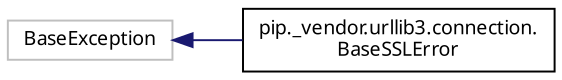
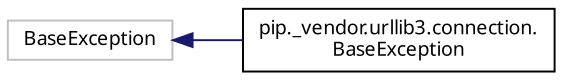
(399, 40) -> (399, 40)
